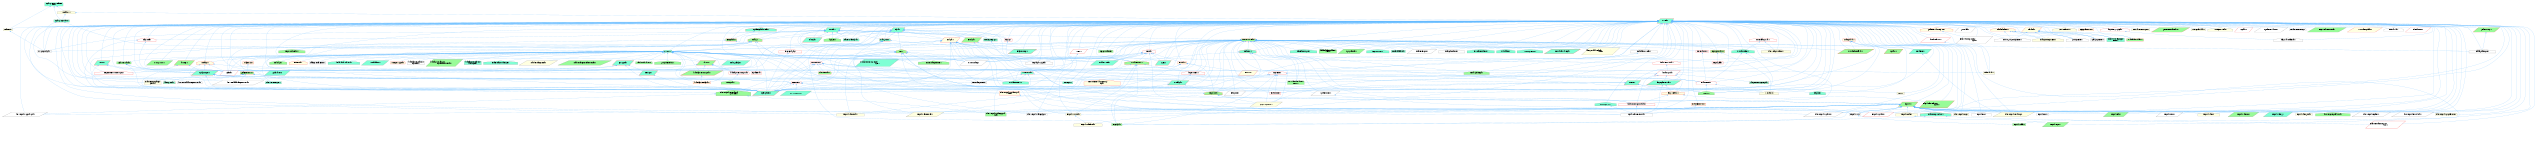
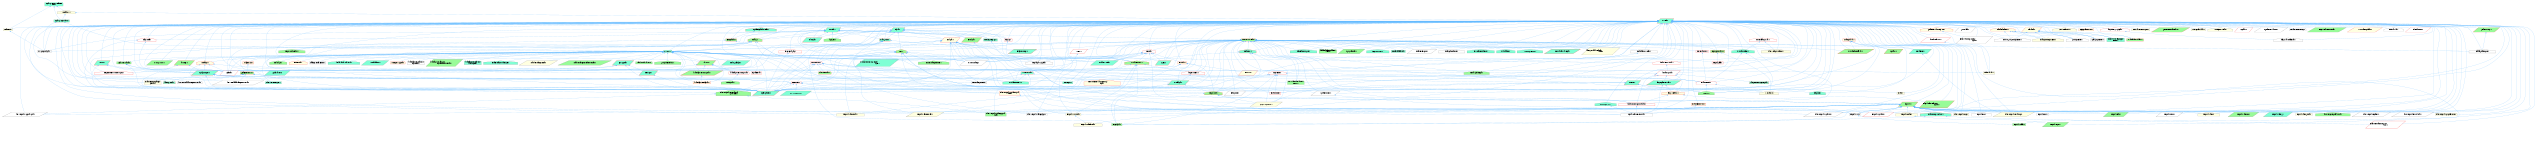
(851, 40) -> none
(1106, 51) -> none
(1901, 93) -> (1901, 93)
